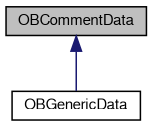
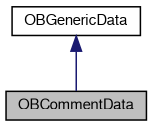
(76, 71) -> (76, 71)
